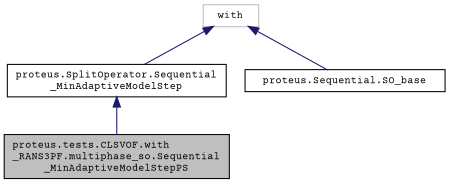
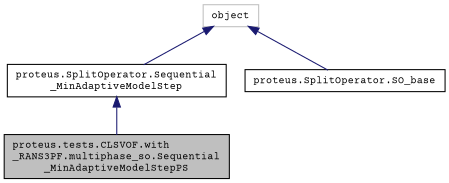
(231, 16) -> (231, 16)
(345, 81) -> (345, 81)
